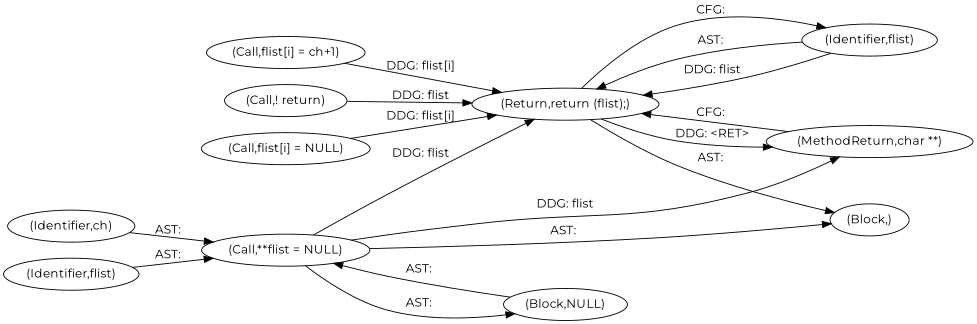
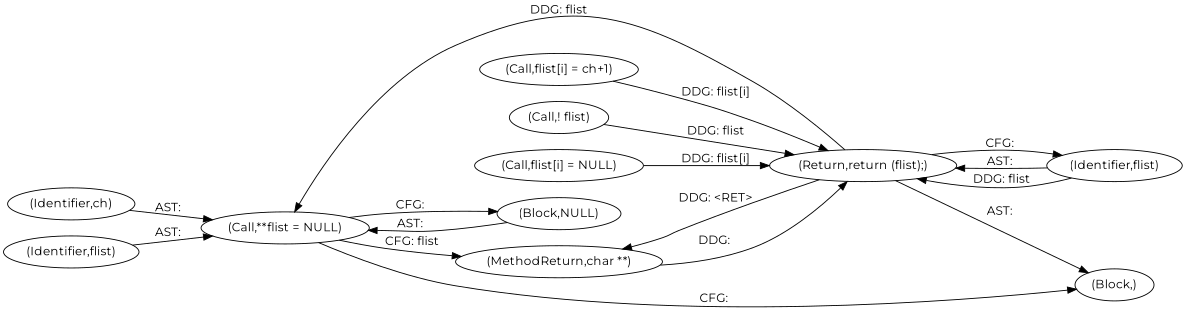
(286, 101) -> (559, 118)
(713, 113) -> (716, 241)
(419, 178) -> (553, 18)
(565, 204) -> (412, 242)
(565, 231) -> (716, 299)
(421, 303) -> (412, 205)
